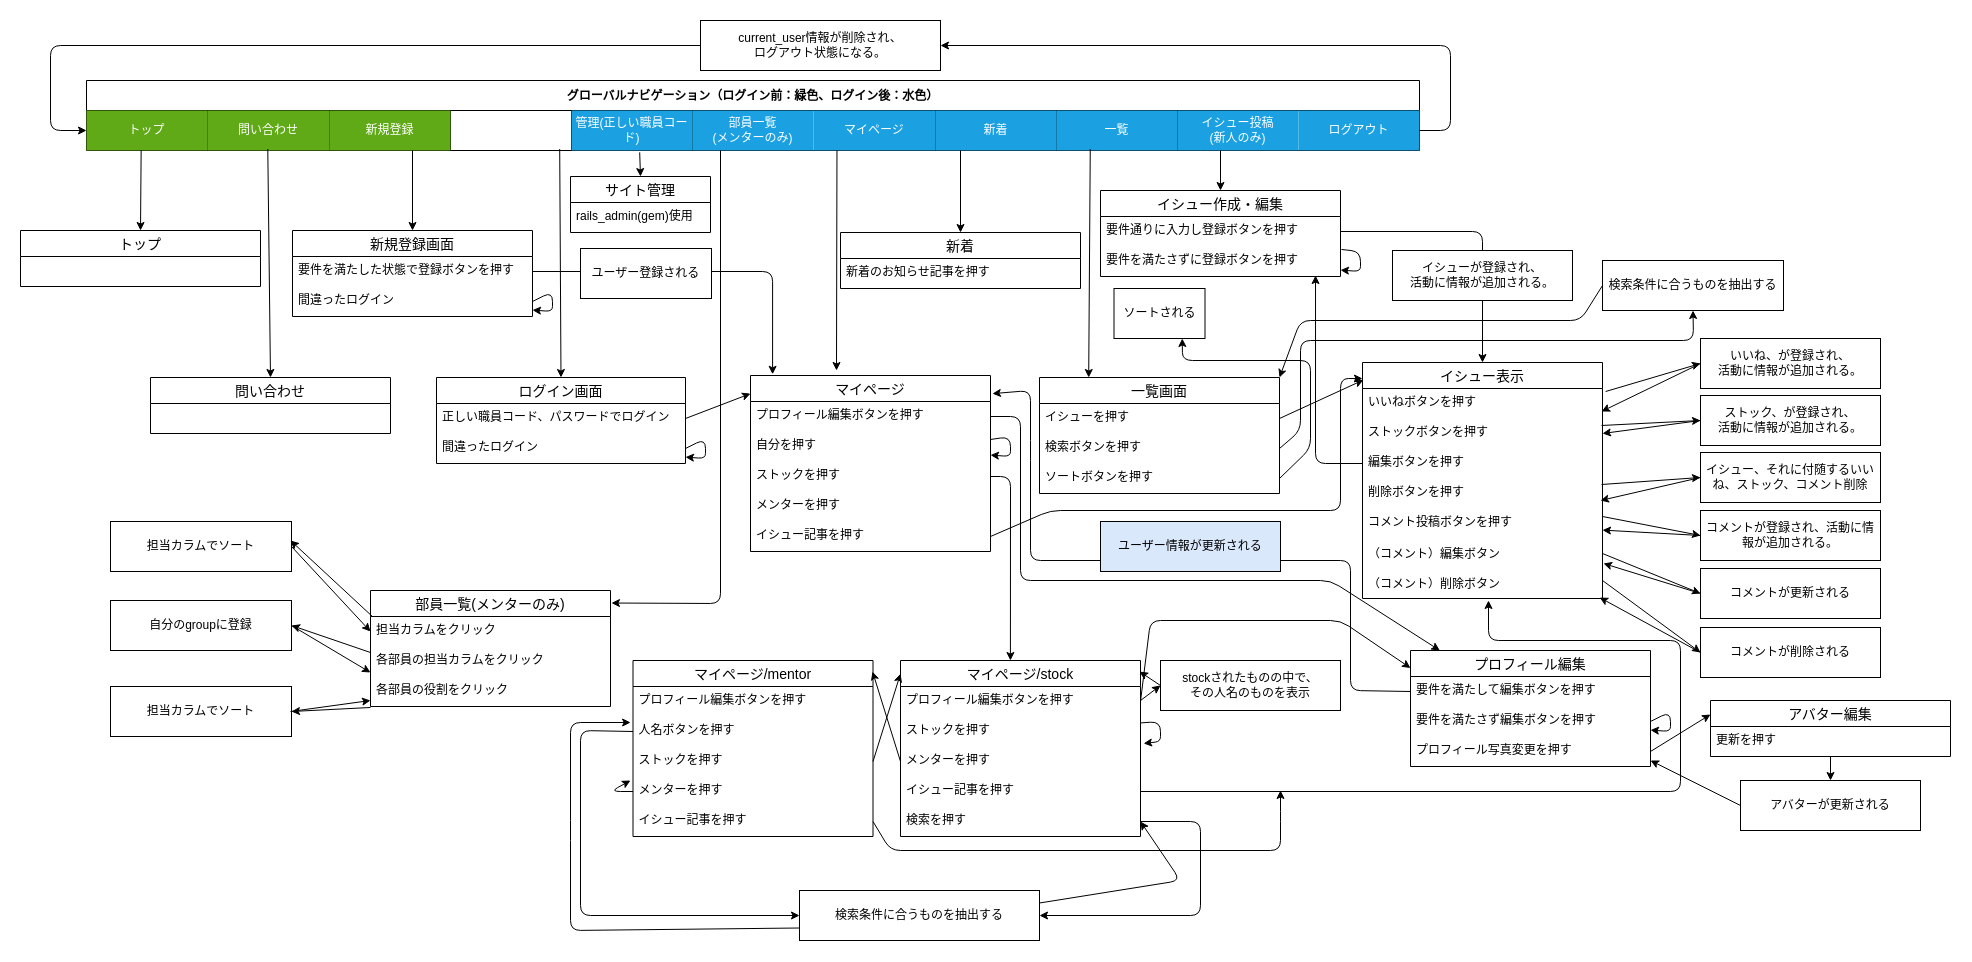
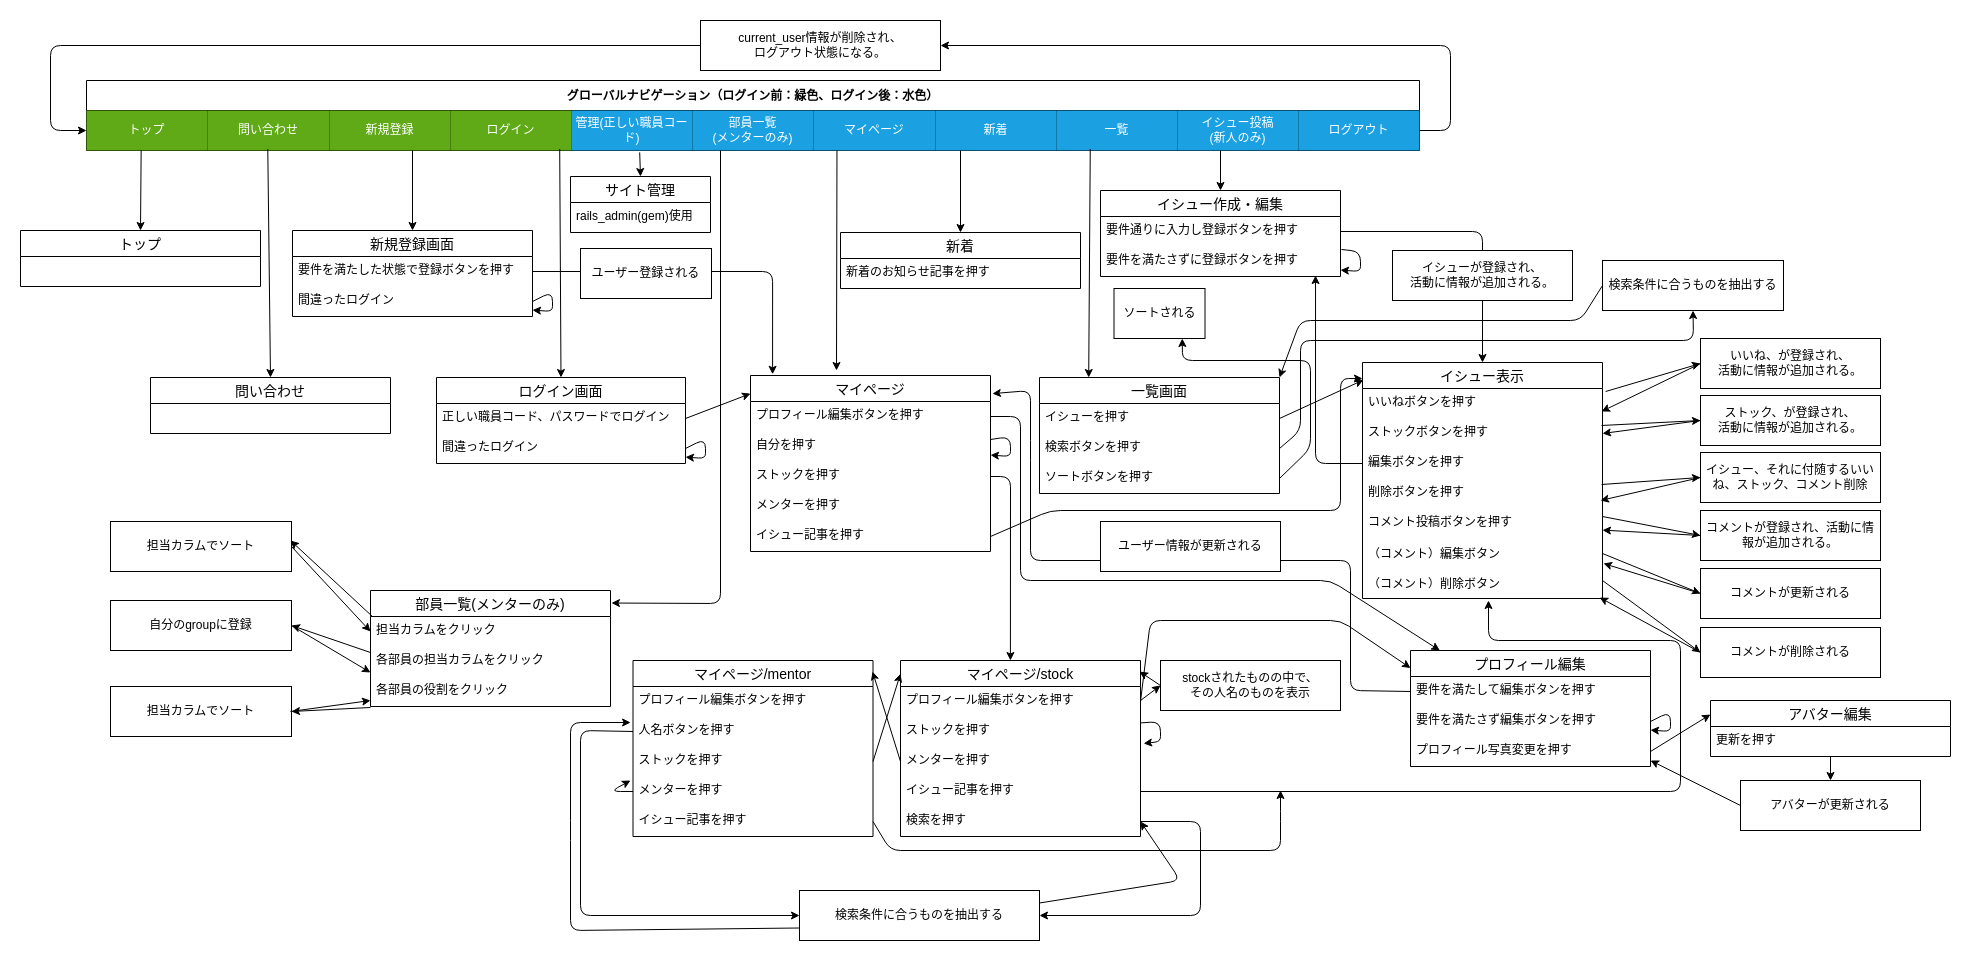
none -> (511, 131)
(1191, 547) -> (1191, 547)
